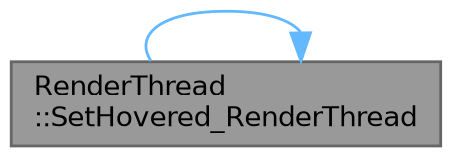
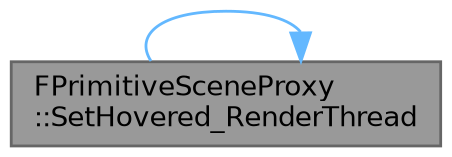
(226, 104) -> (226, 104)
